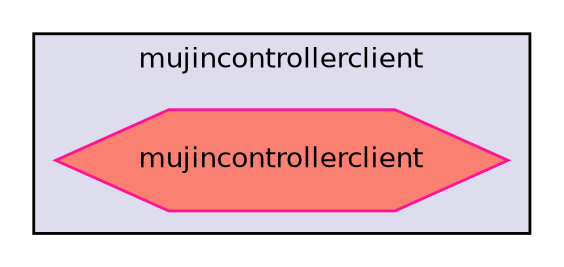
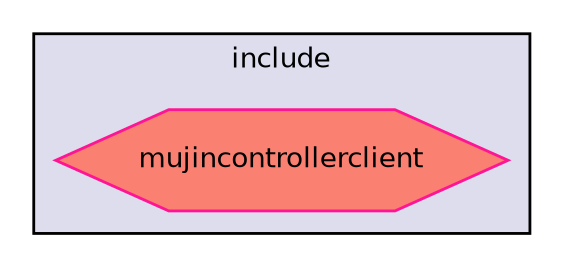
(282, 60) -> (282, 60)
